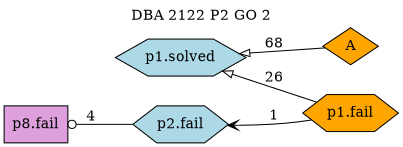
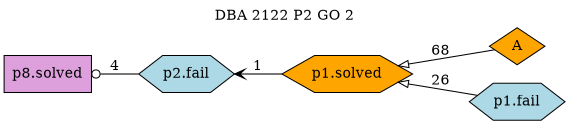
(181, 58) -> (347, 74)
(351, 113) -> (517, 102)
(36, 124) -> (48, 74)
(275, 124) -> (263, 74)
